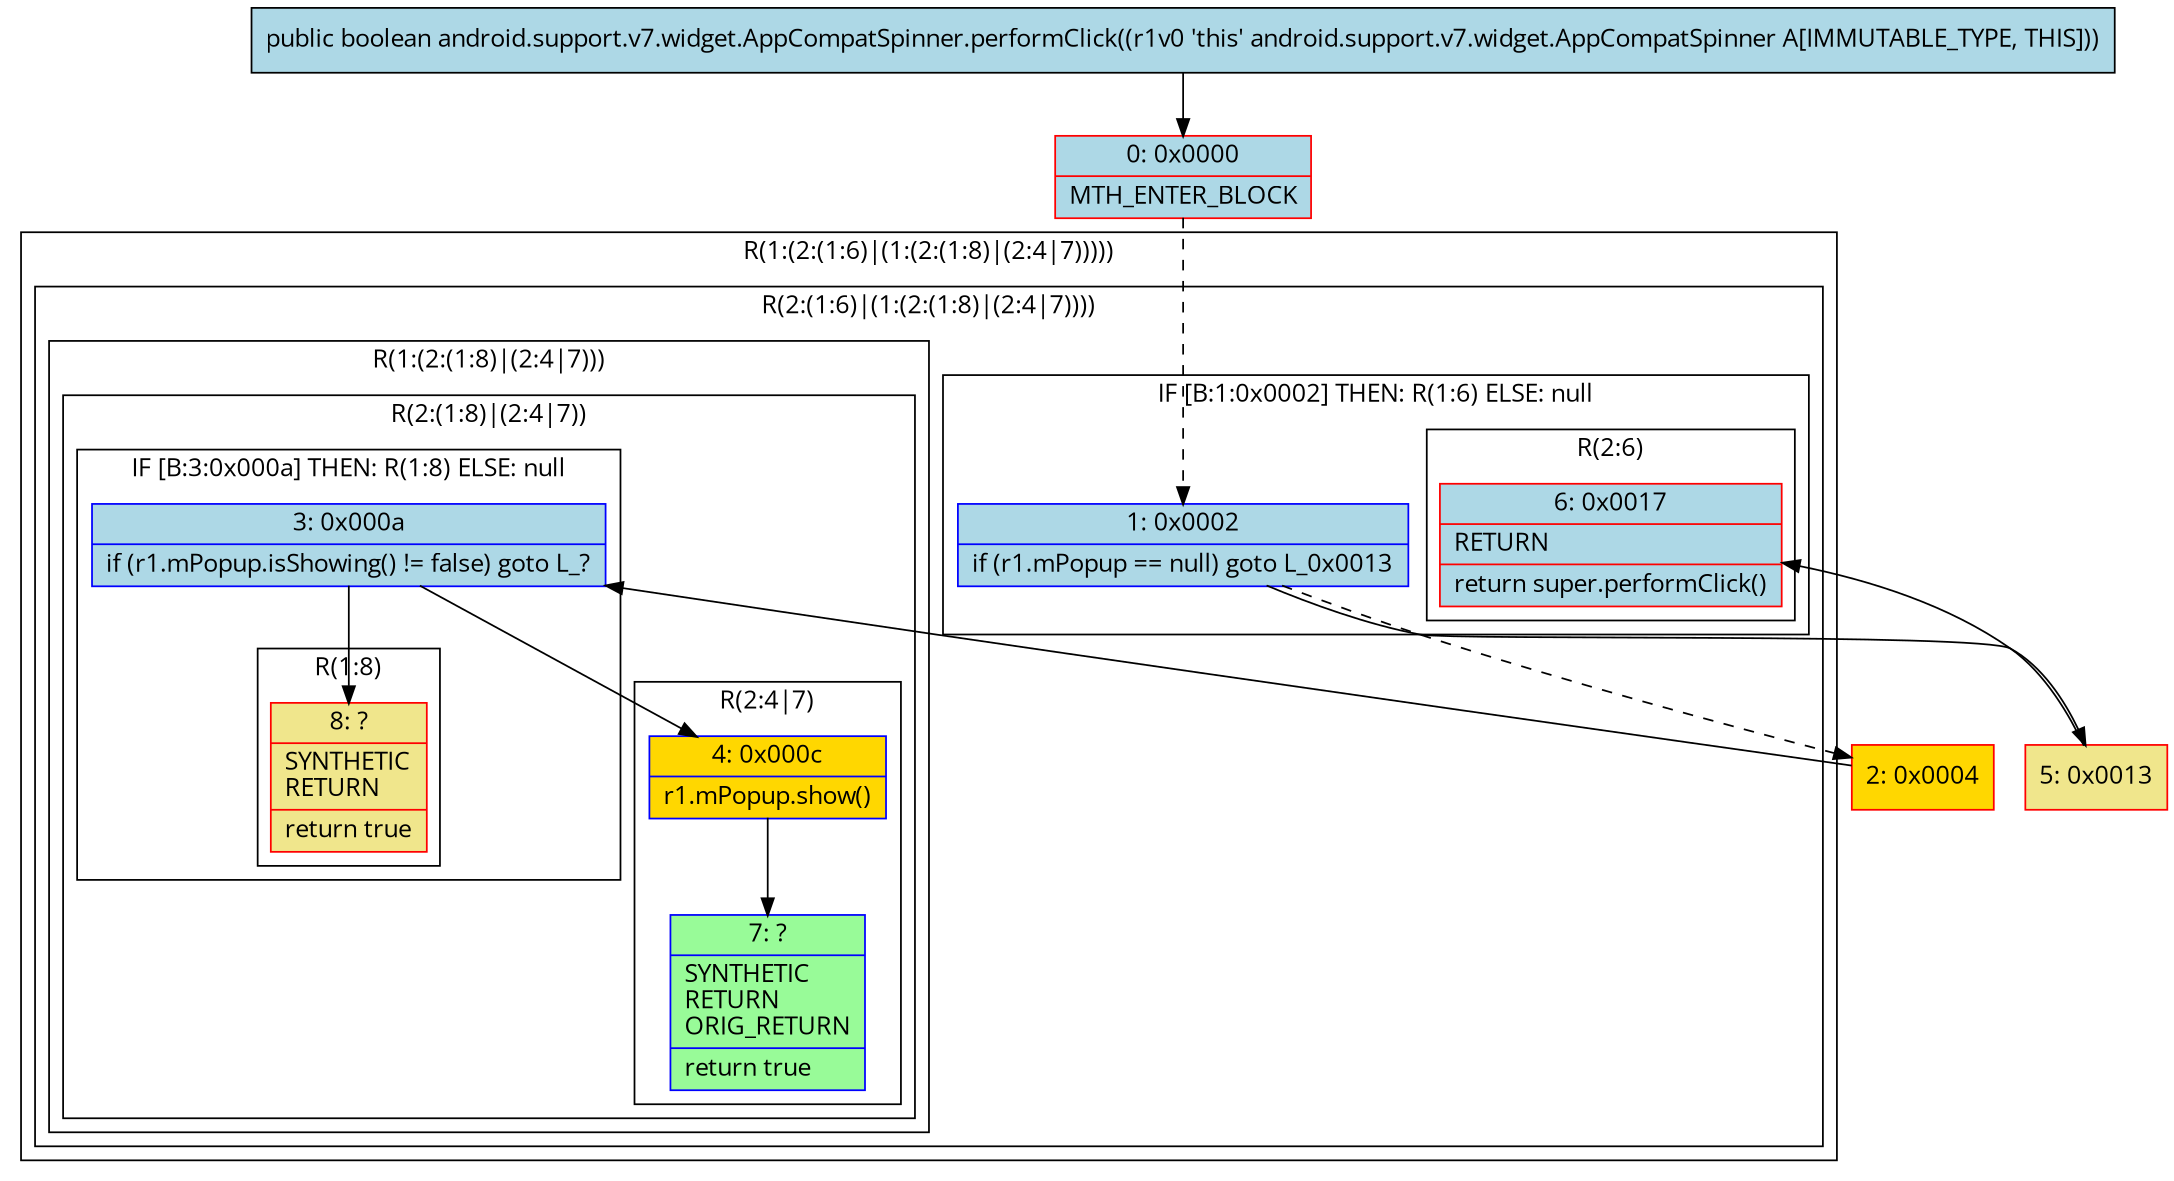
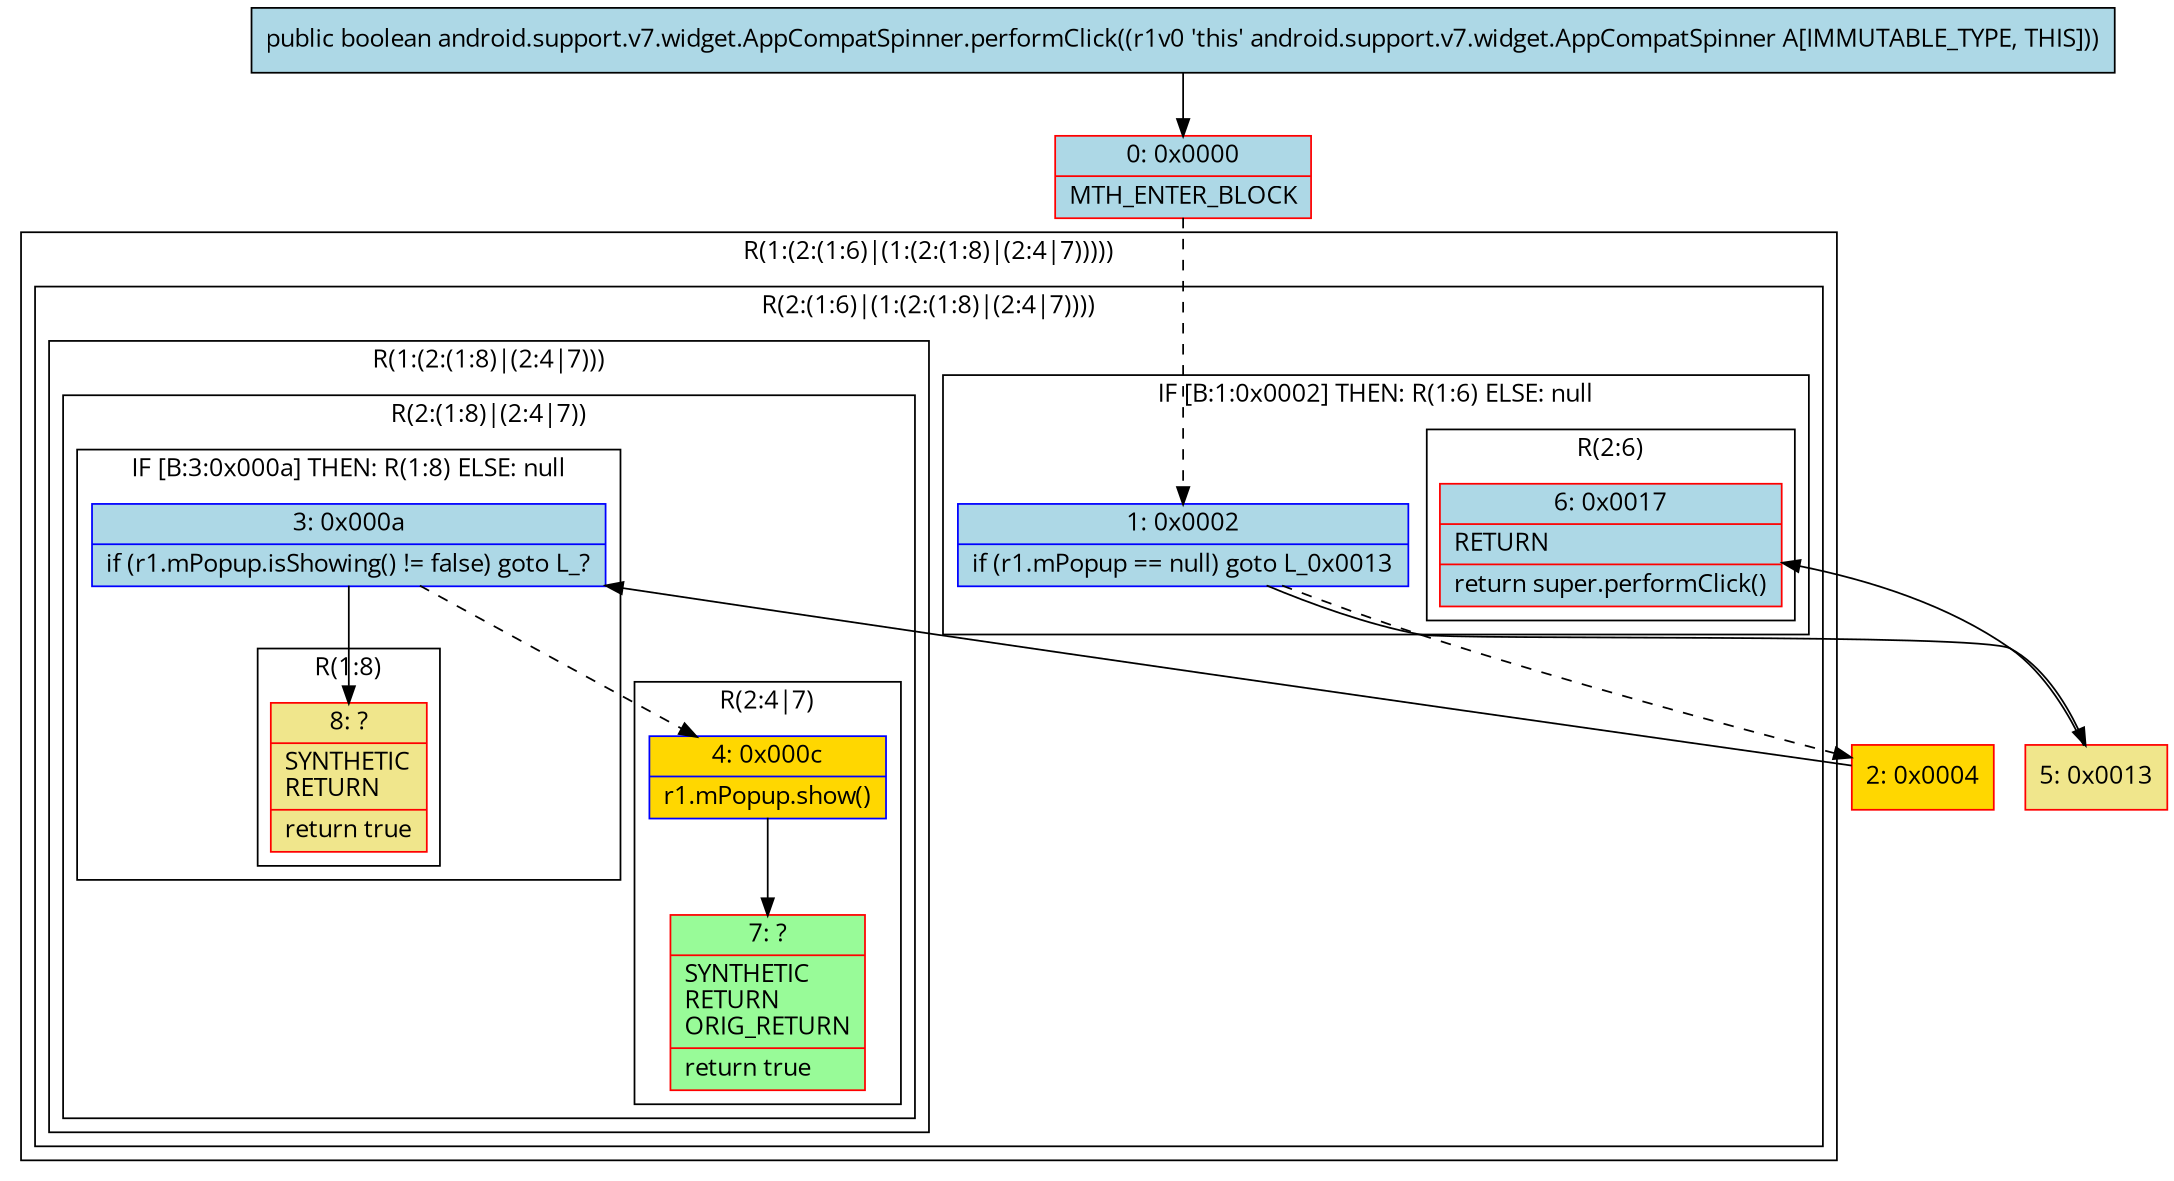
(551, 657) -> (551, 657)
(768, 1003) -> (768, 1003)
